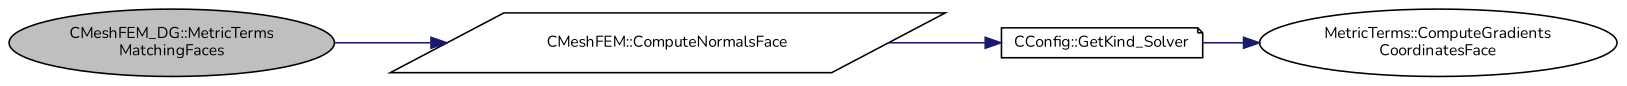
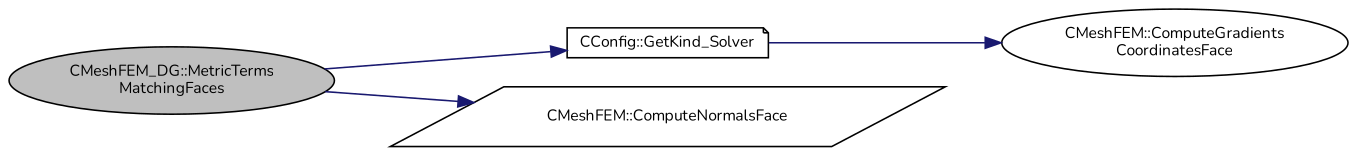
(937, 43) -> (438, 60)
(1438, 43) -> (1175, 43)
